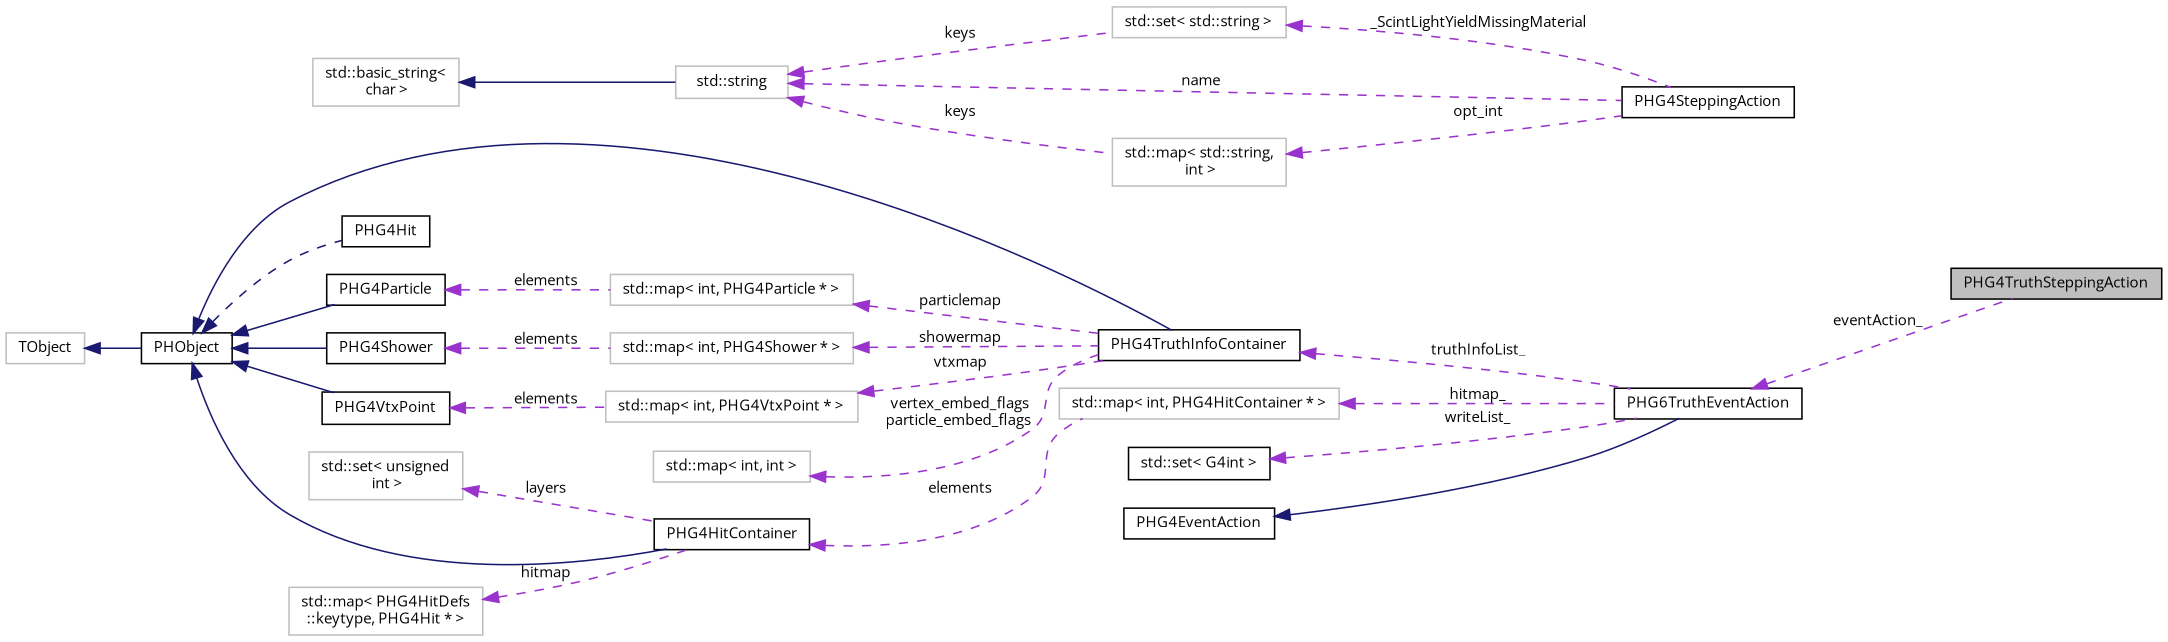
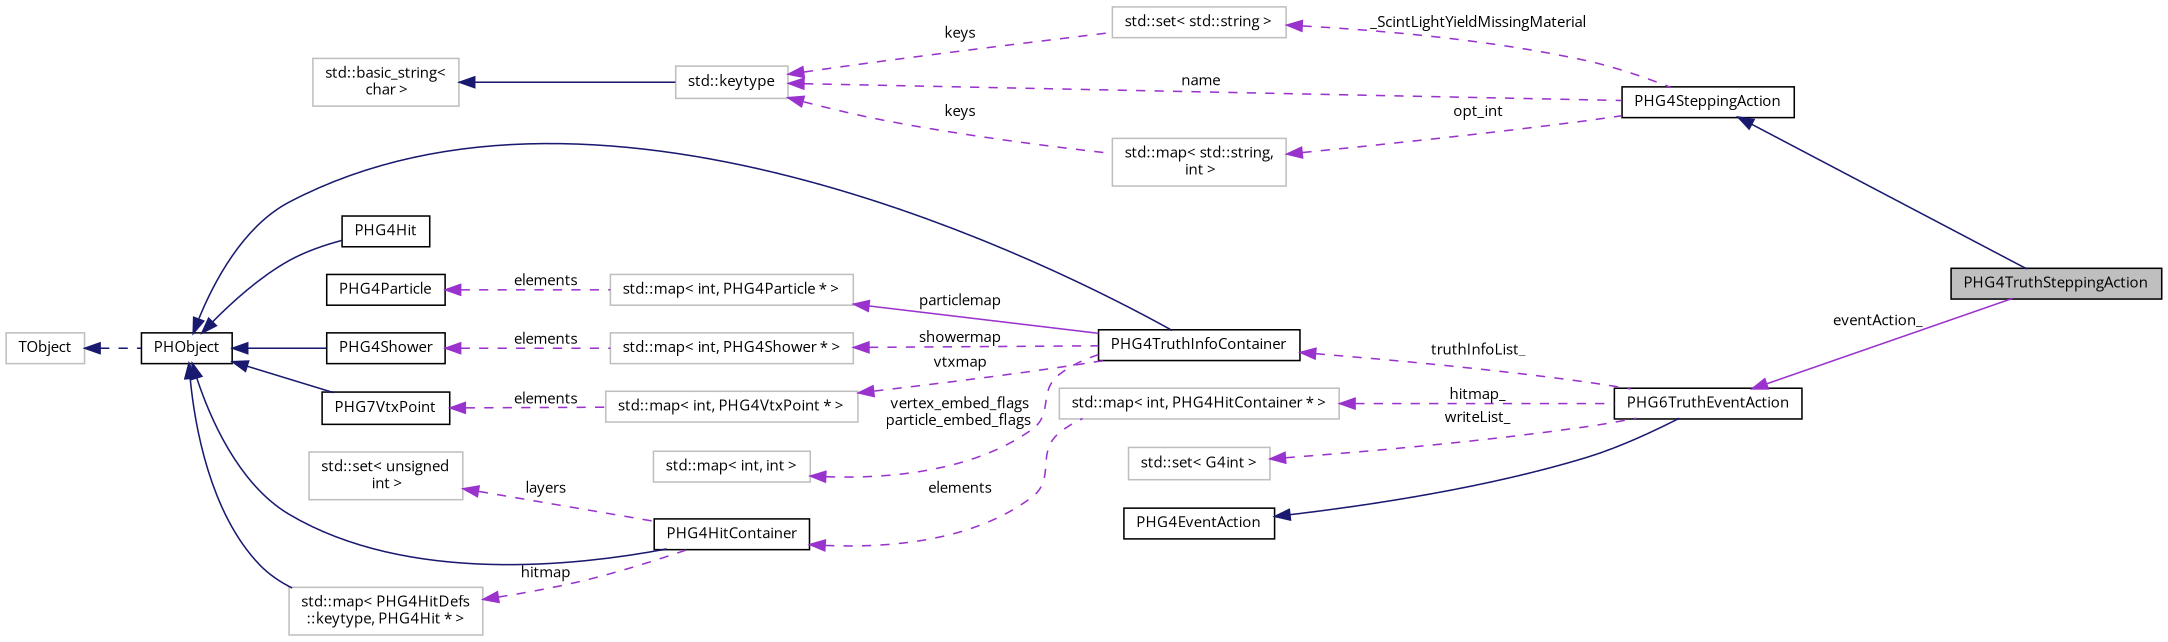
(732, 82) -> (732, 82)
none -> (1889, 197)
(271, 272) -> (271, 272)
(291, 317) -> (217, 496)
(984, 320) -> (984, 320)
(1890, 341) -> (1890, 341)
(121, 348) -> (121, 348)
(386, 408) -> (386, 408)
(1199, 464) -> (1199, 464)
